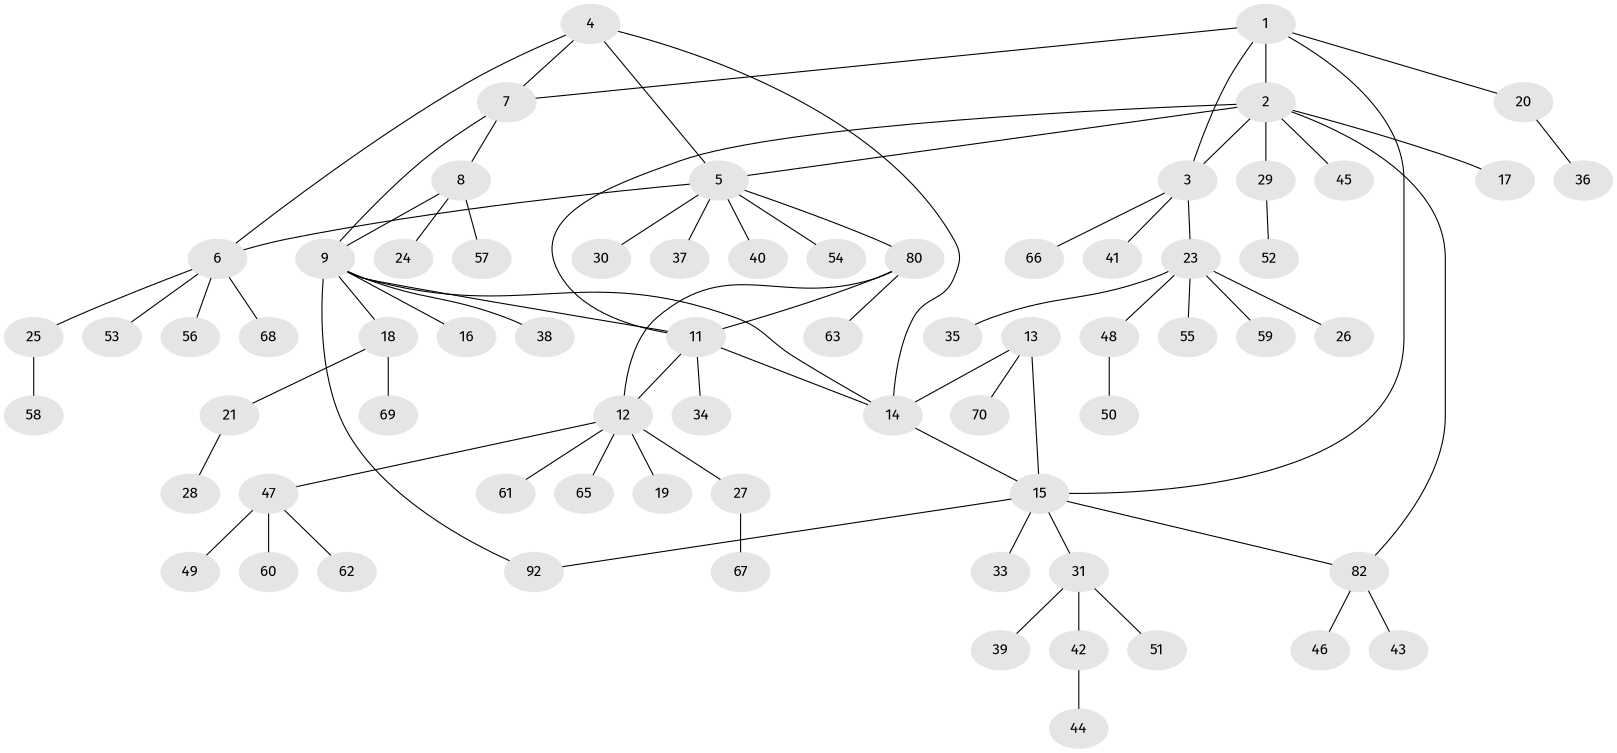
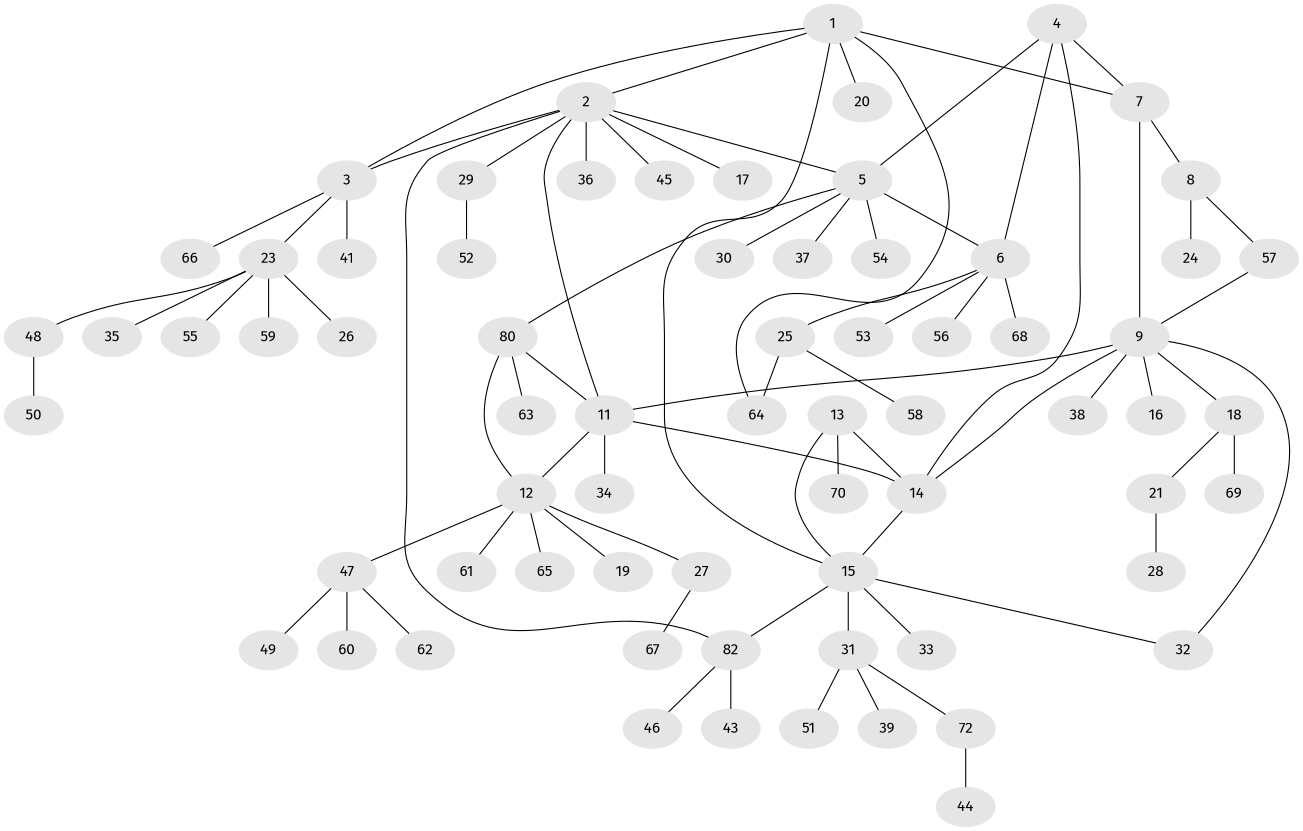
(1554, 141) -> (586, 141)
(409, 211) -> (1204, 298)
(758, 259) -> none
none -> (757, 415)
(534, 572) -> (1183, 650)
(1079, 650) -> (966, 729)
